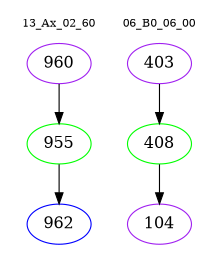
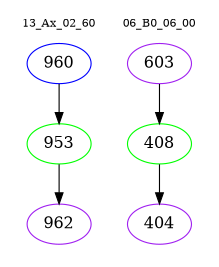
(59, 64) -> (59, 64)
(159, 64) -> (159, 64)
(59, 144) -> (59, 144)
(59, 224) -> (59, 224)
(159, 224) -> (159, 224)
